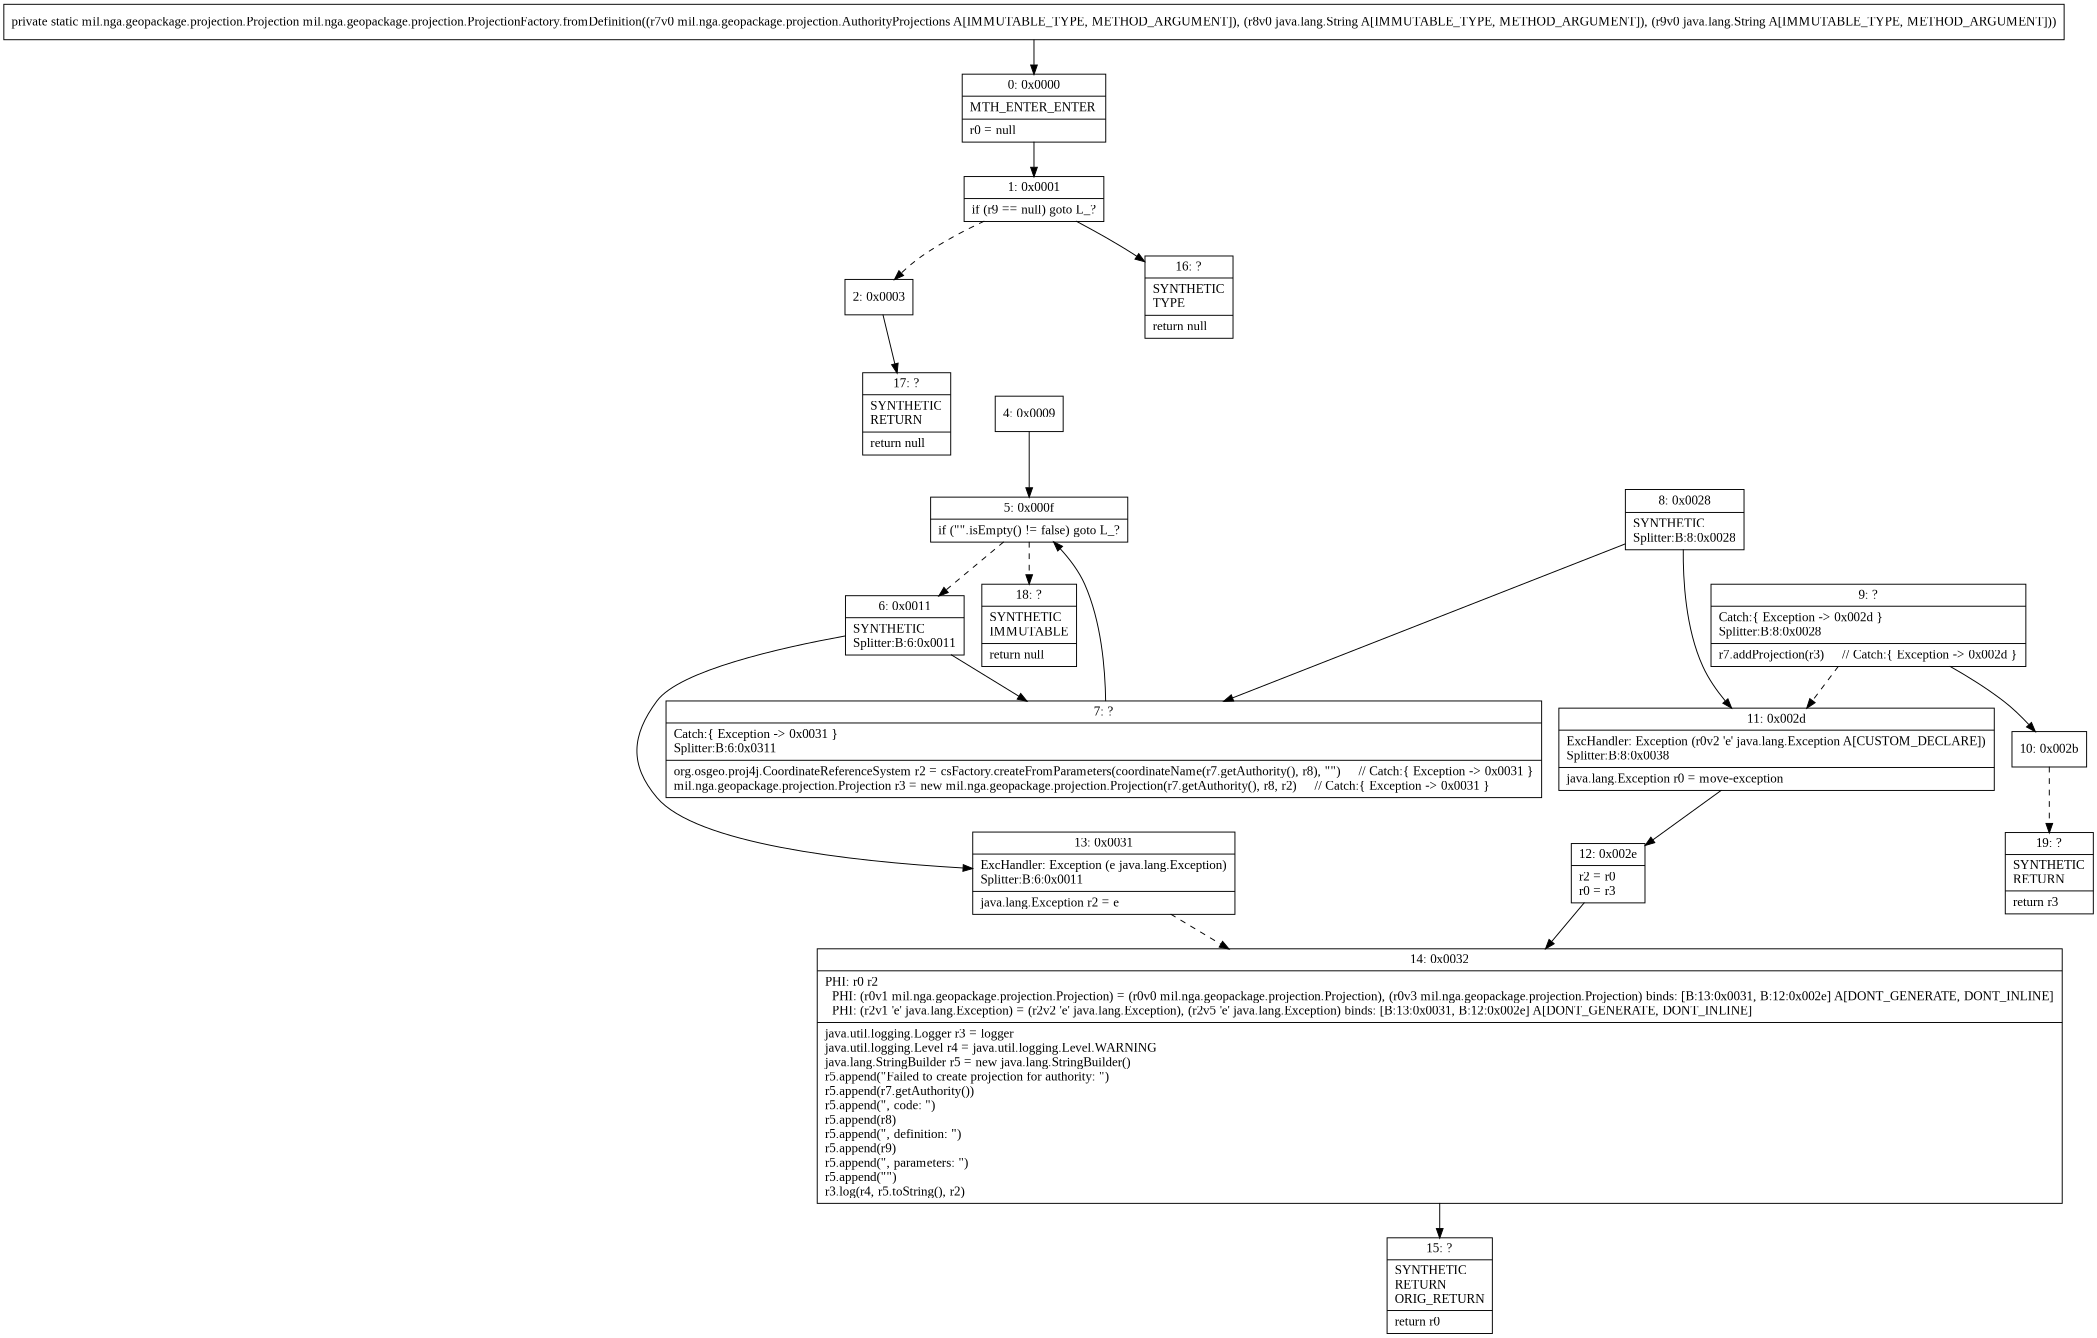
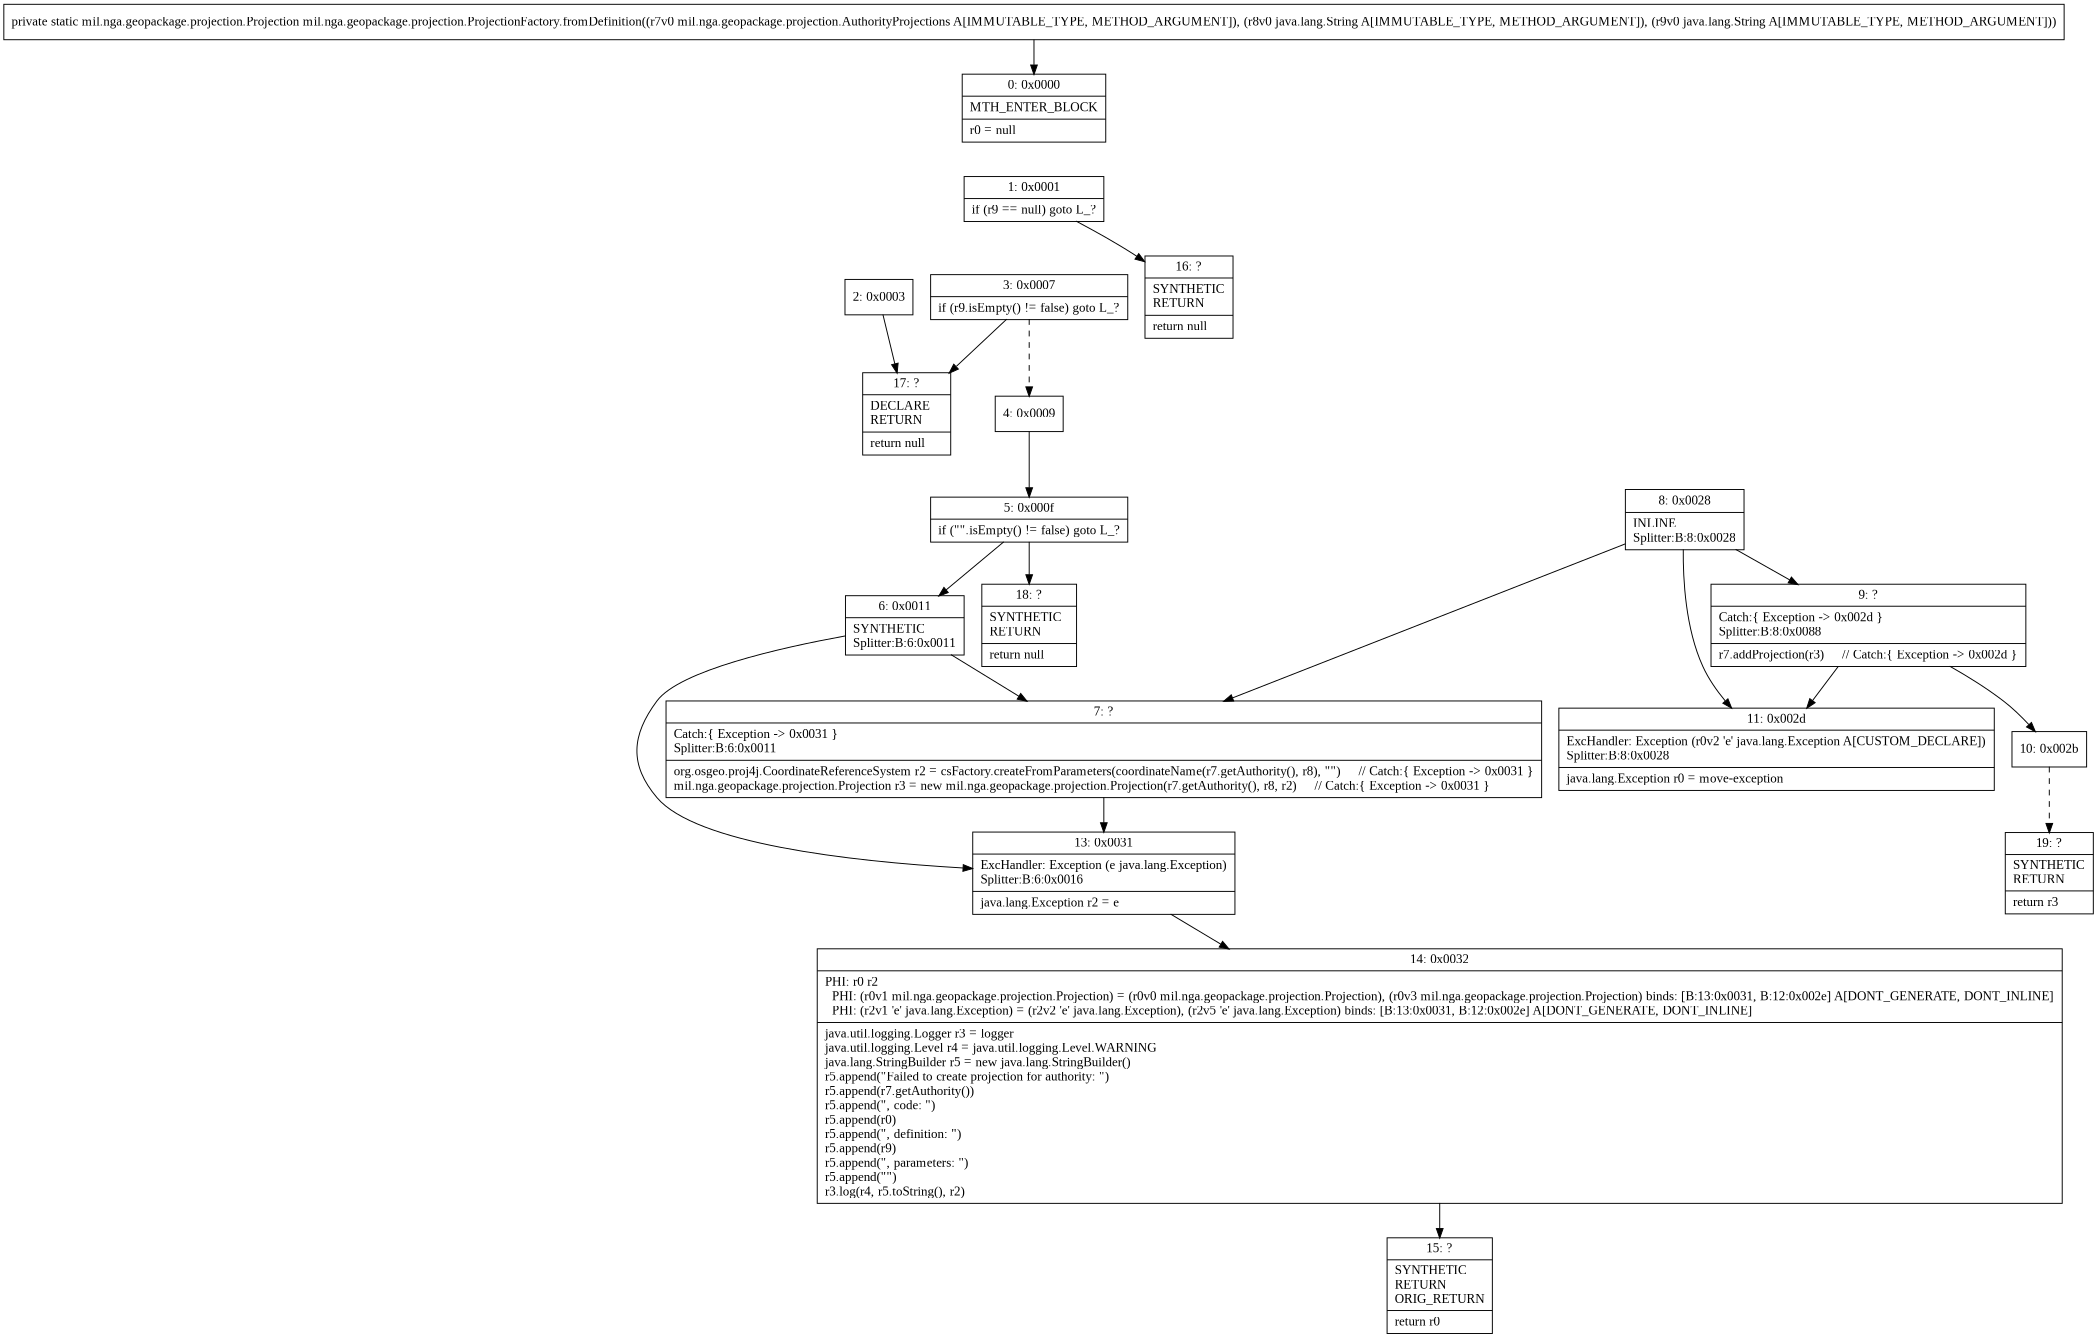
(1033, 107) -> (1034, 107)
(1034, 154) -> none
(941, 244) -> none
none -> (1029, 297)
(1169, 303) -> (1179, 303)
(907, 406) -> (900, 406)
(1669, 523) -> (1655, 523)
(1029, 558) -> (1029, 558)
none -> (1763, 565)
(975, 566) -> (975, 566)
(1096, 620) -> (1104, 810)
(1029, 632) -> (1016, 632)
(1770, 632) -> (1770, 632)
(1825, 683) -> (1825, 683)
(725, 748) -> (725, 748)
(1618, 756) -> (1618, 756)
(1608, 873) -> none
(1032, 879) -> (1032, 879)
(1196, 929) -> (1196, 929)
(861, 1120) -> (861, 1120)
